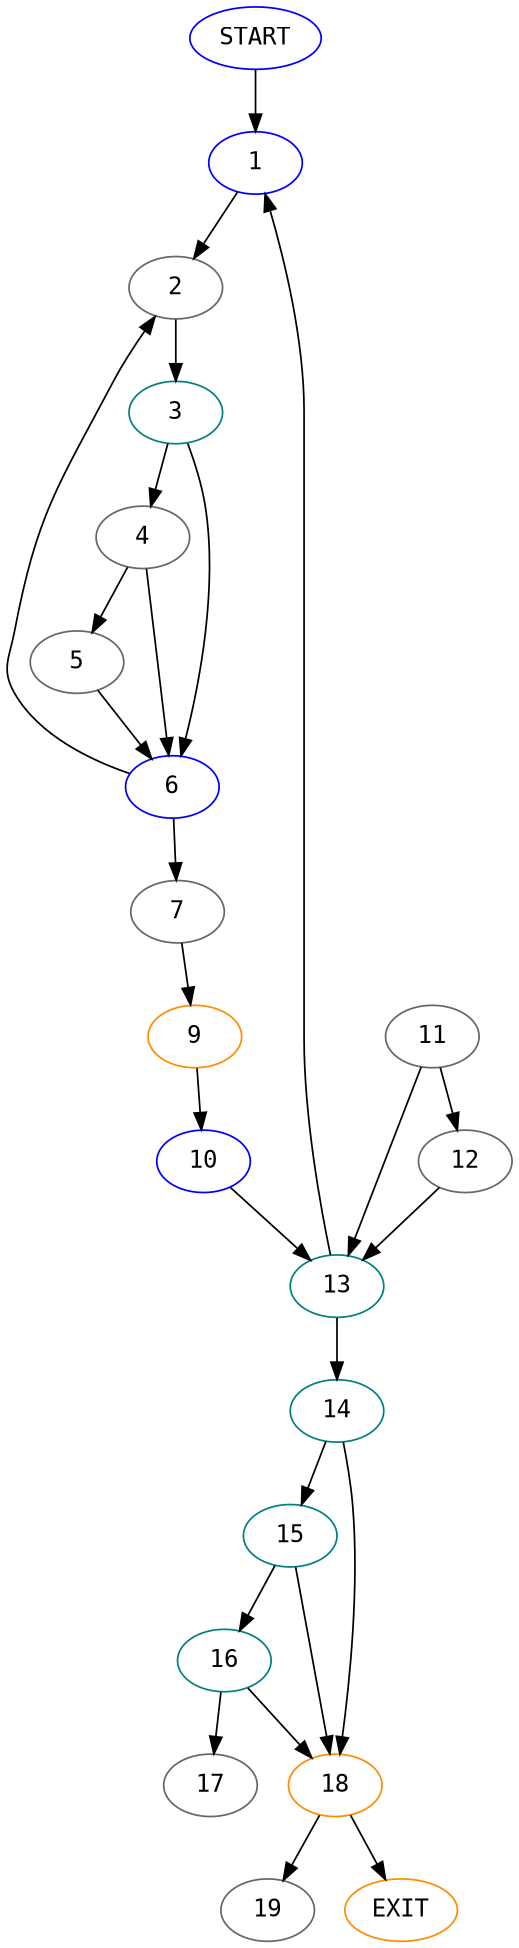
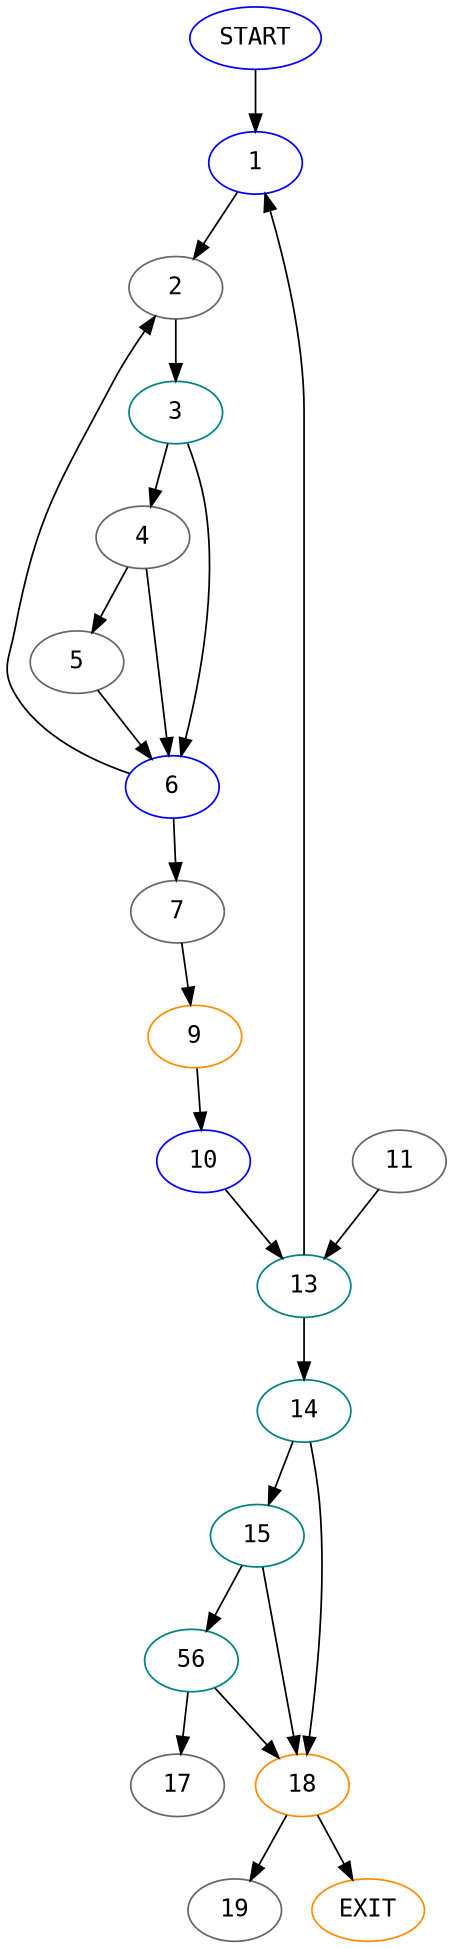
(465, 1161) -> none
(224, 1661) -> (191, 1661)
